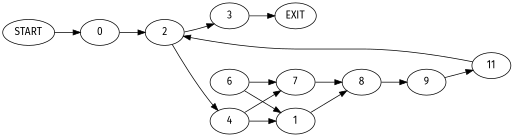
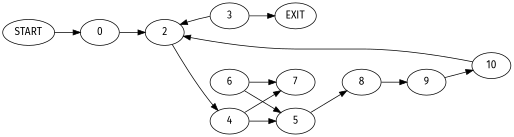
(196, 29) -> (198, 19)
(491, 66) -> (491, 66)
(325, 82) -> none
(296, 121) -> (296, 121)
